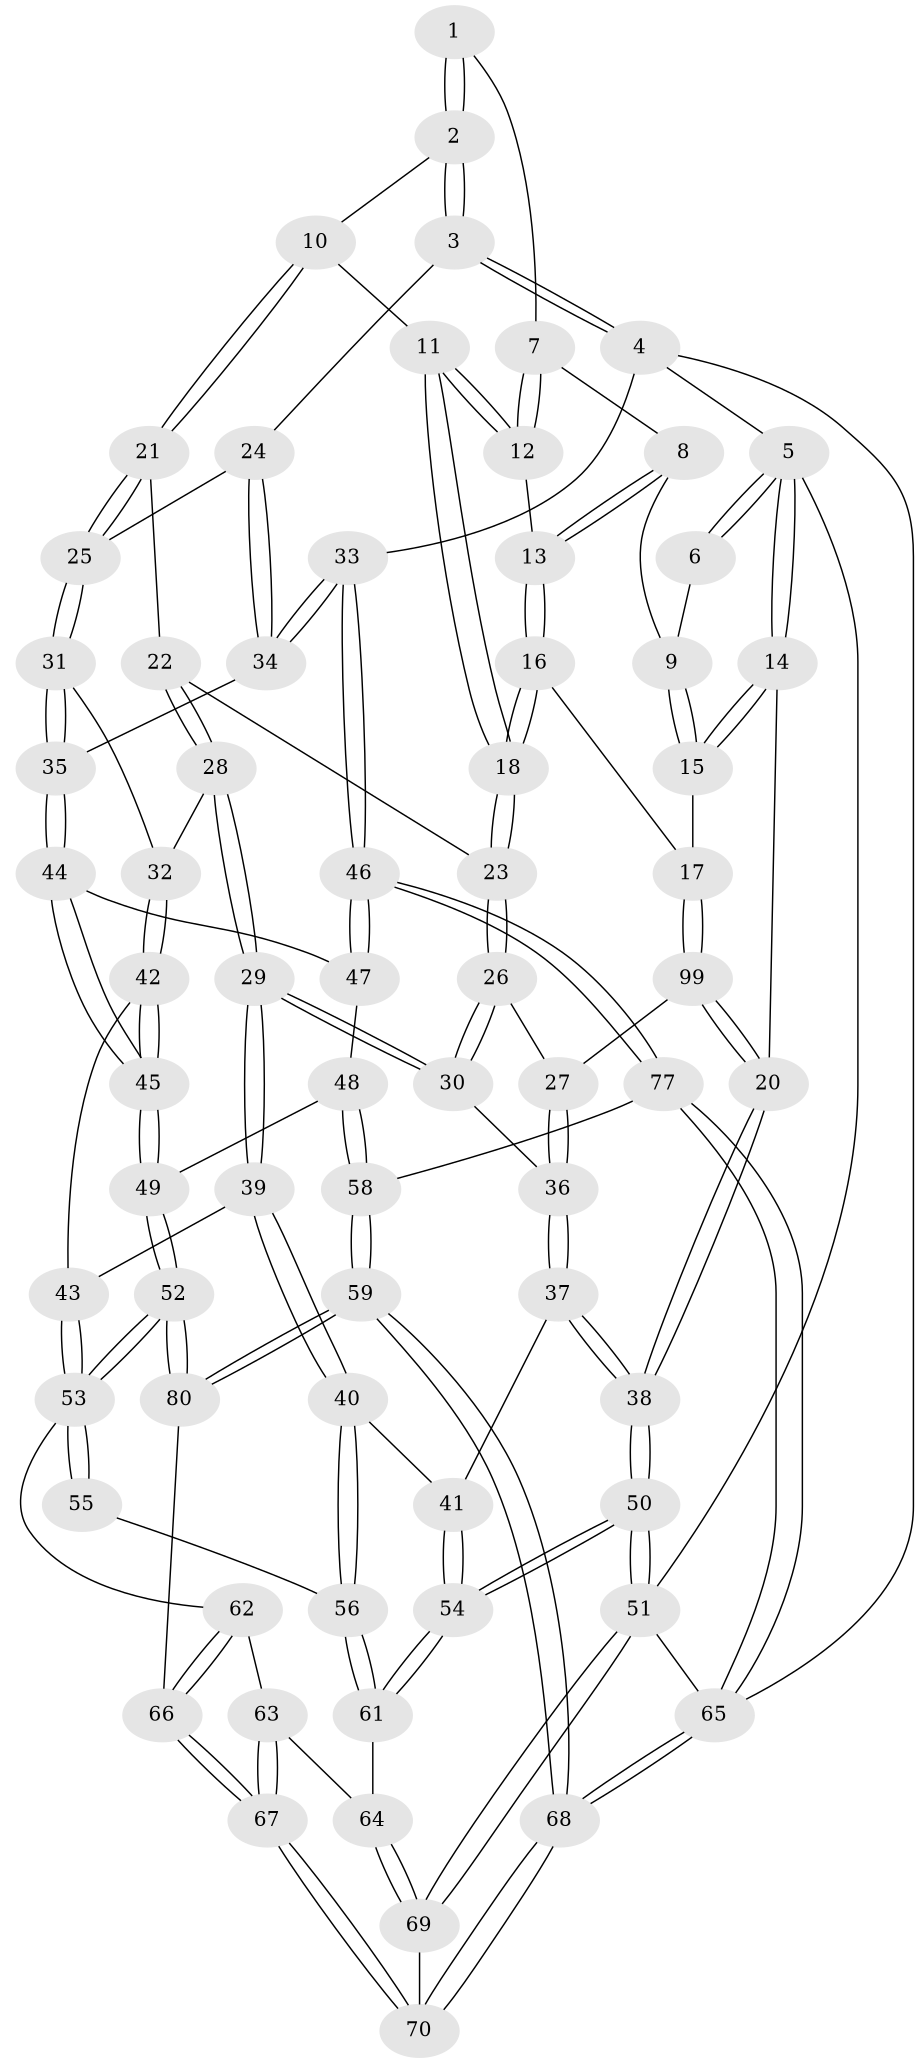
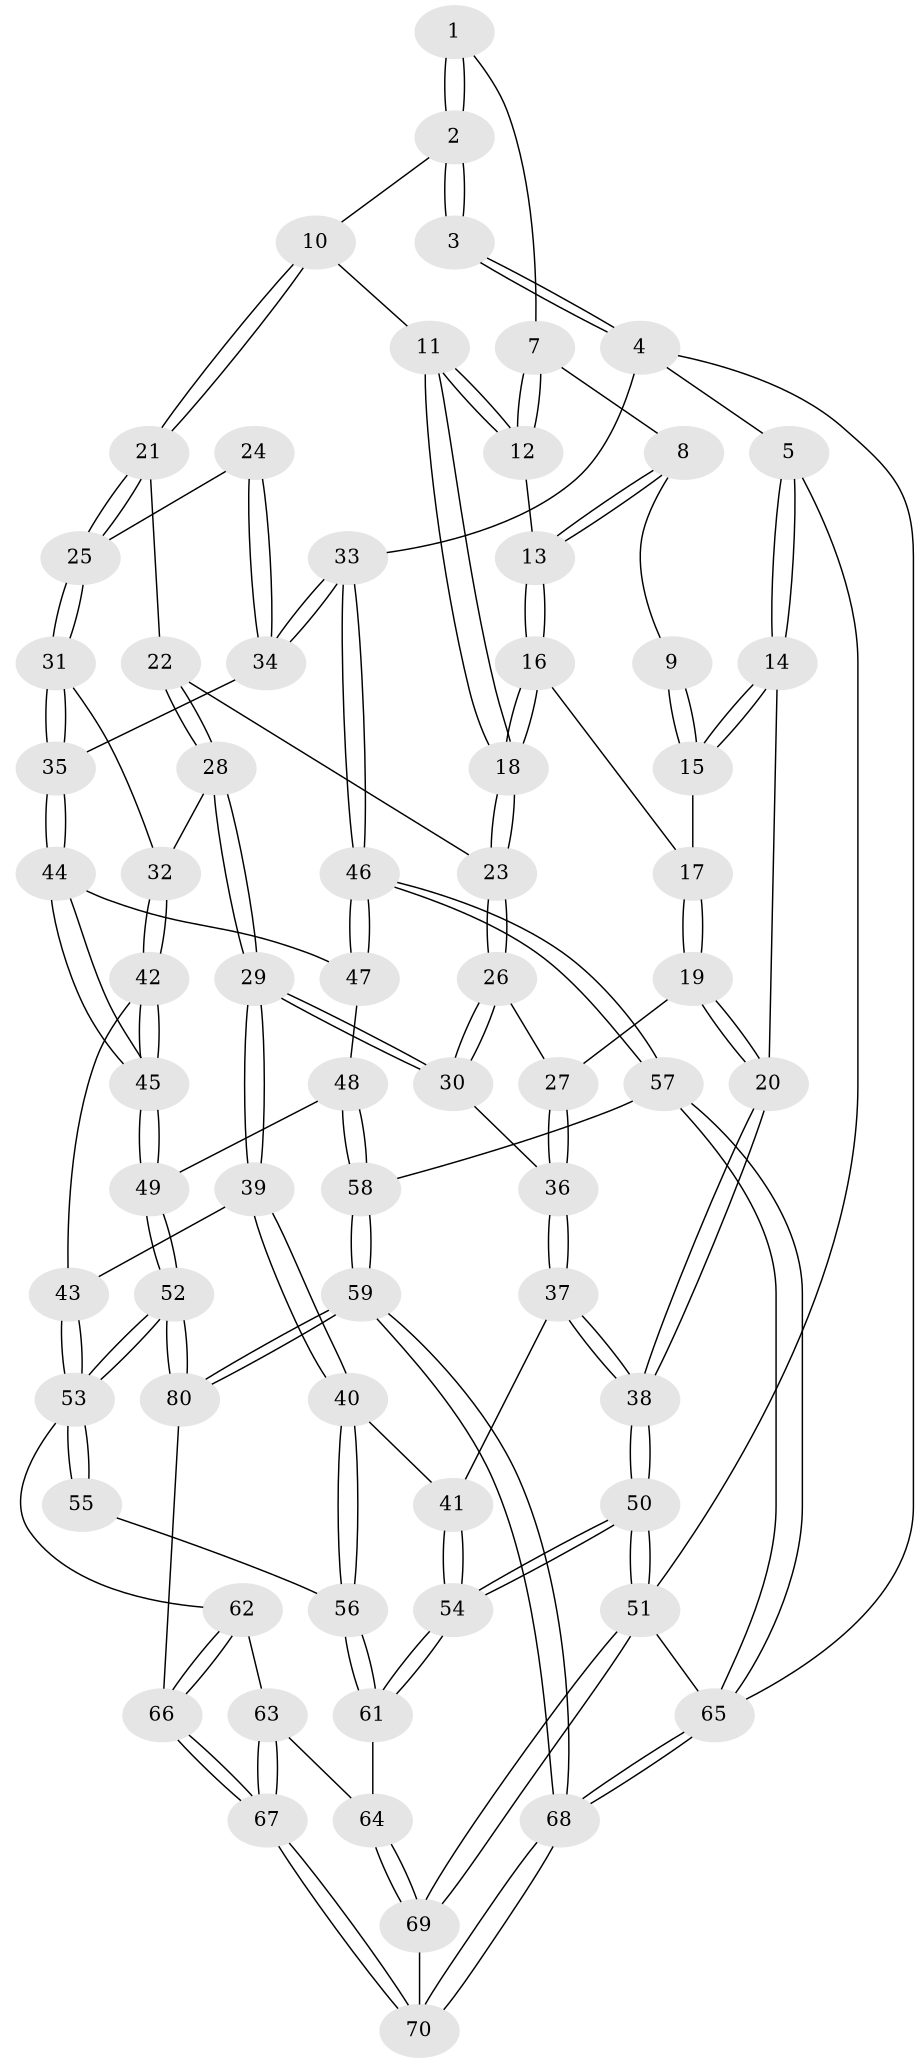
(353, 347) -> none
(696, 558) -> none
(693, 979) -> (693, 979)
(664, 1084) -> (664, 1084)
